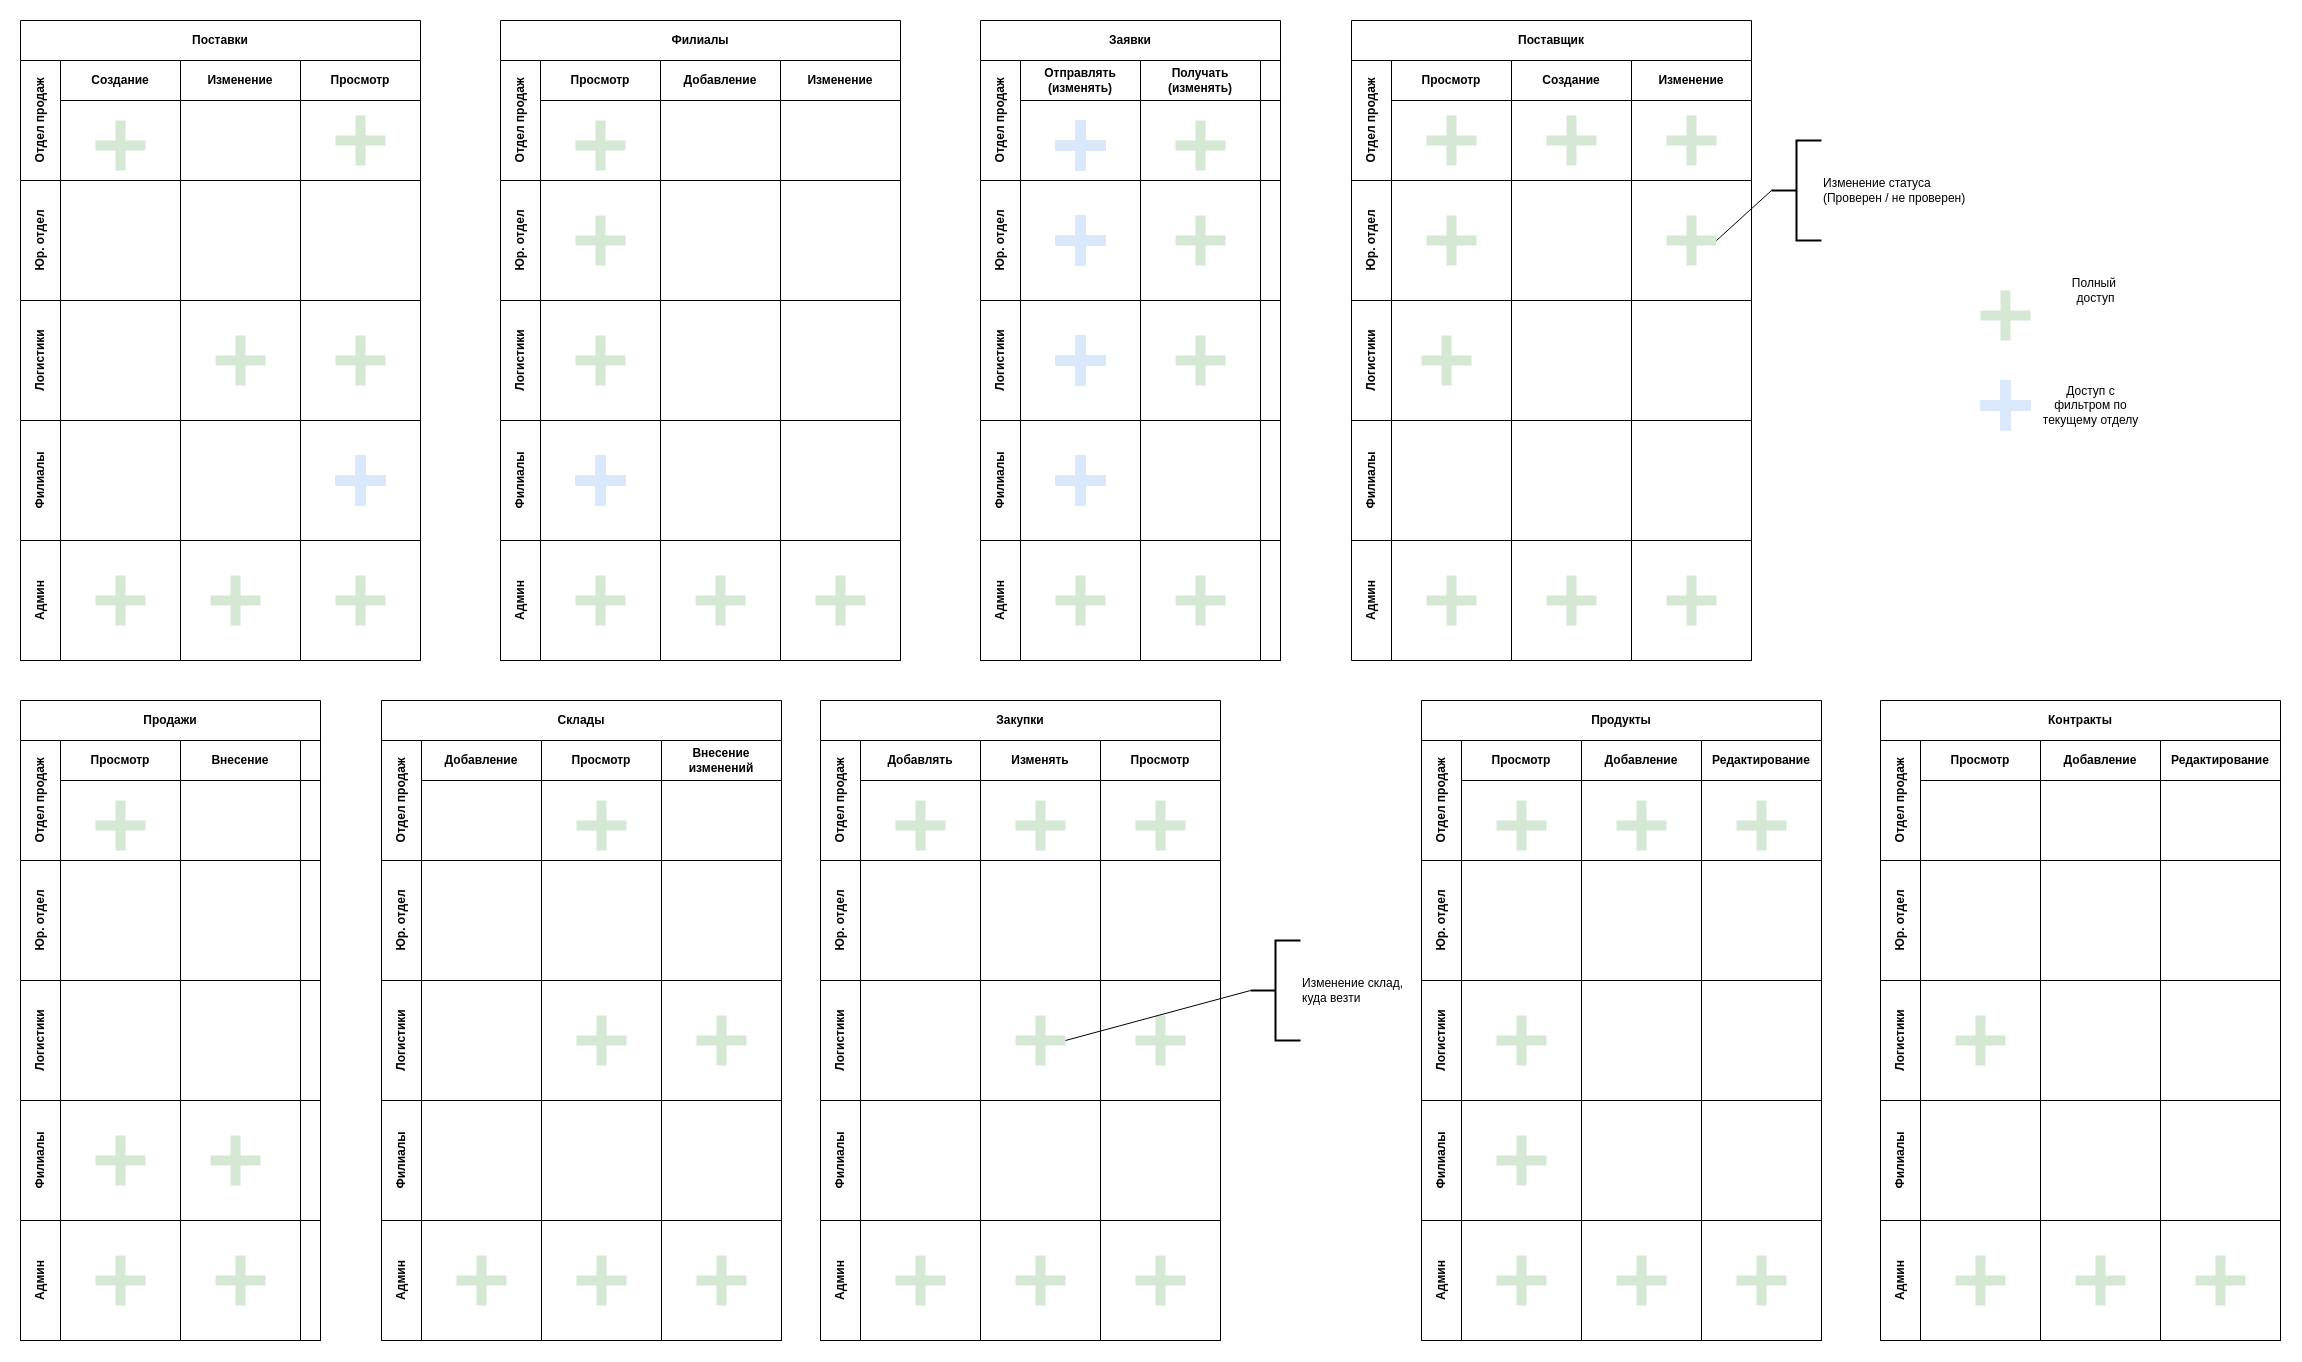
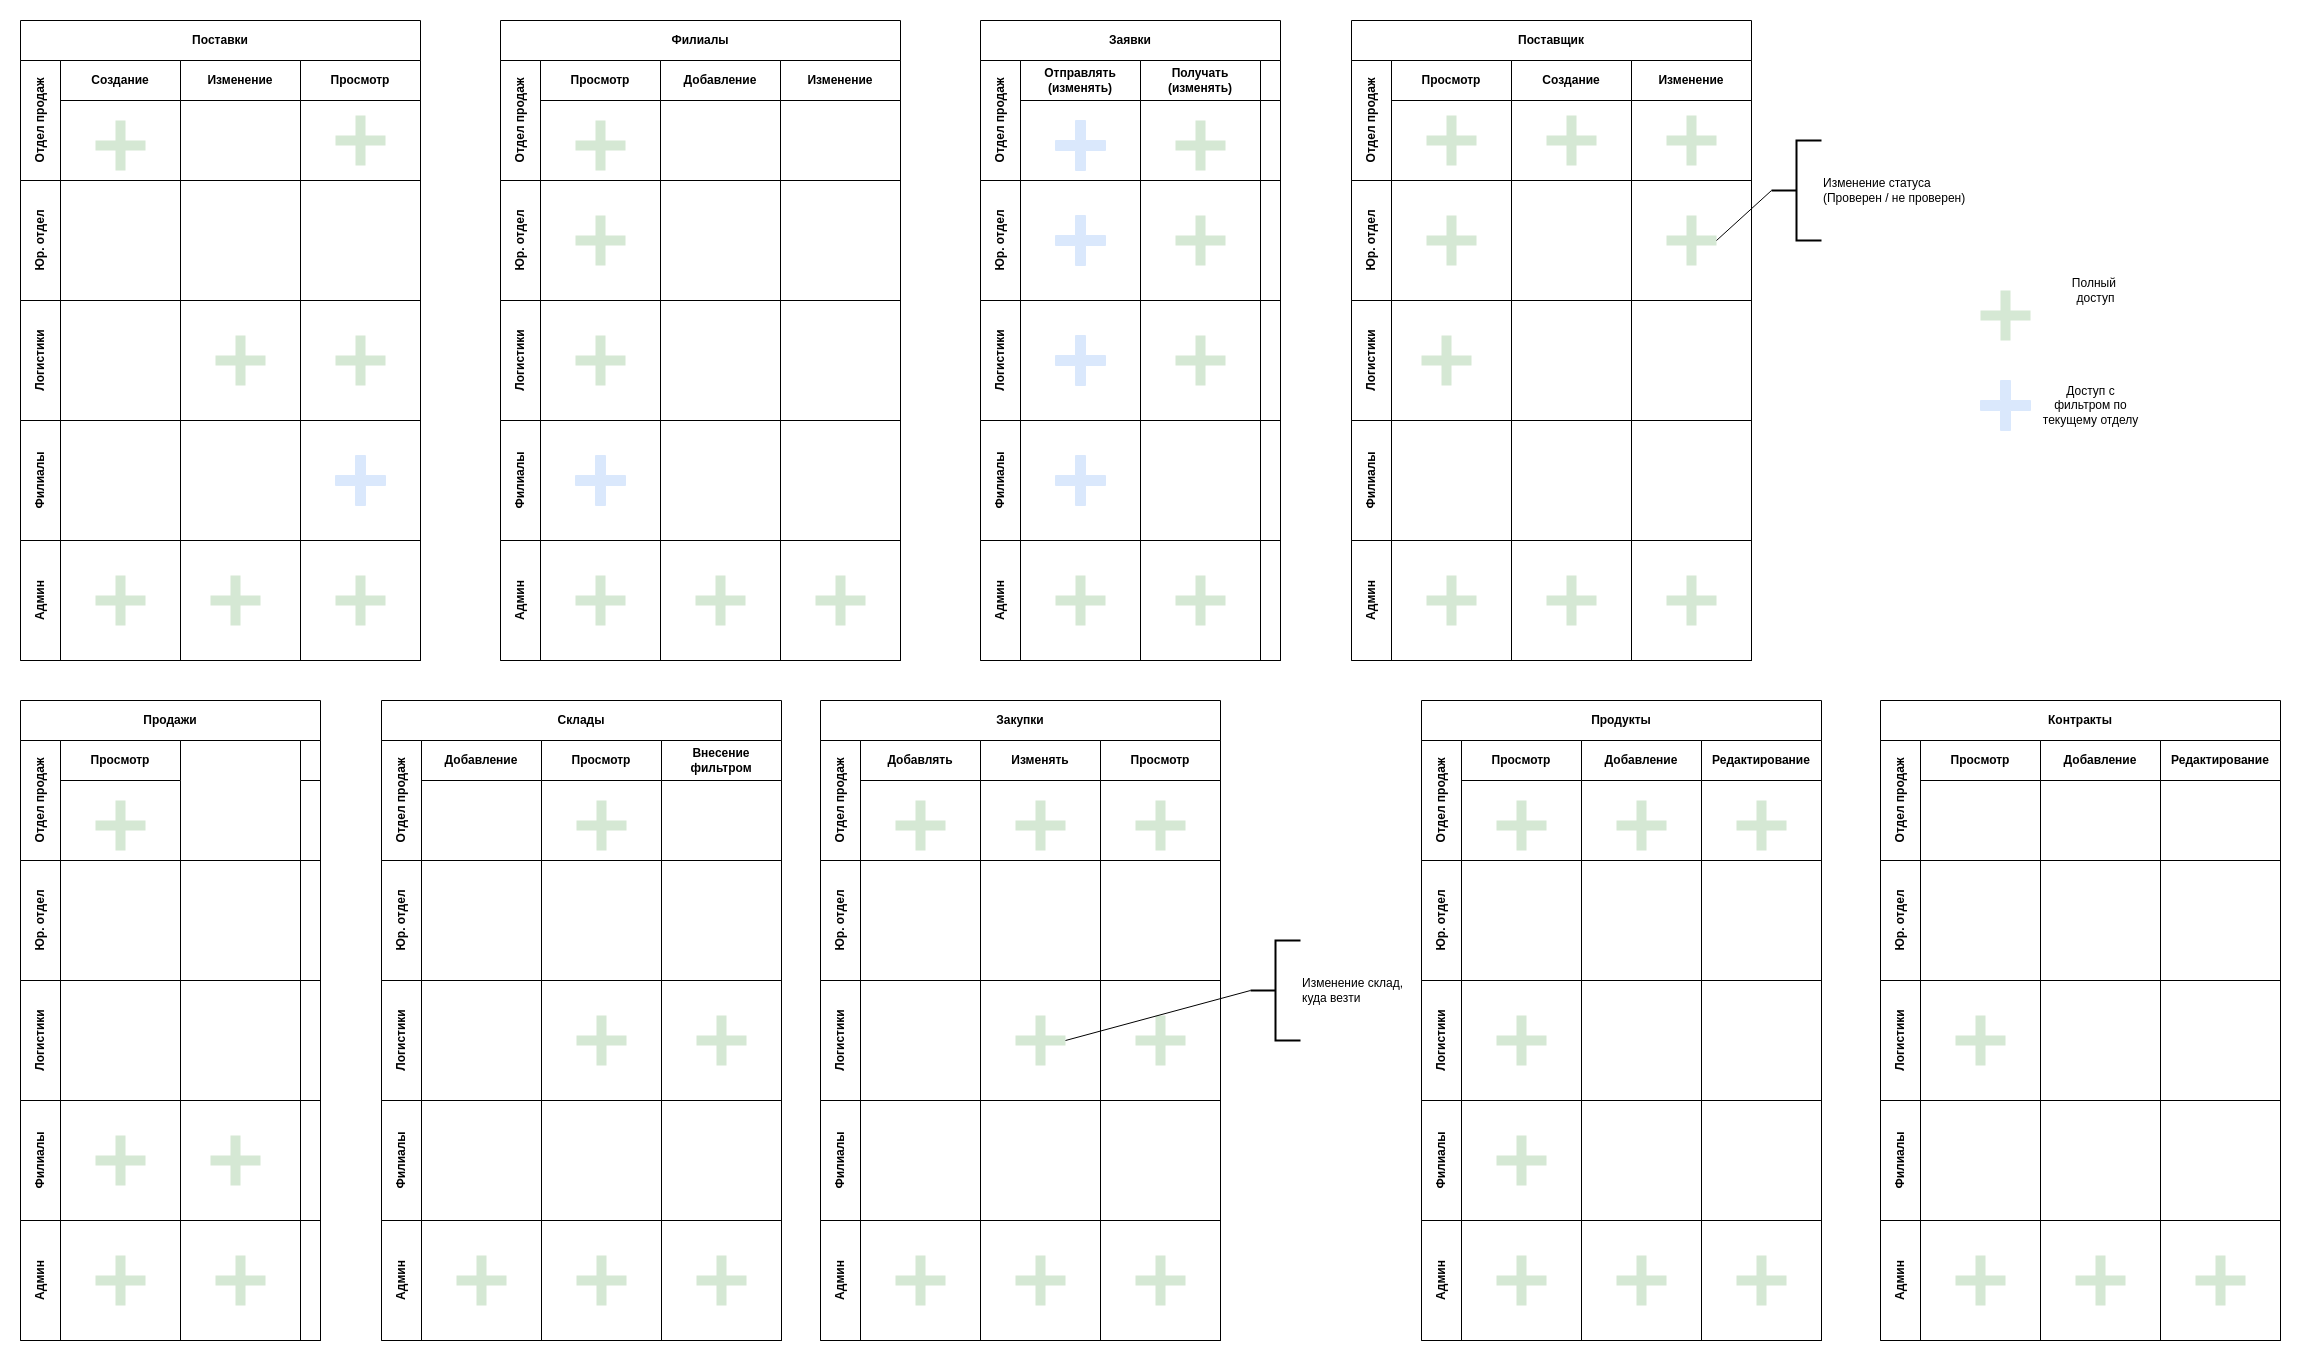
(722, 761) -> (722, 761)
(241, 801) -> none
